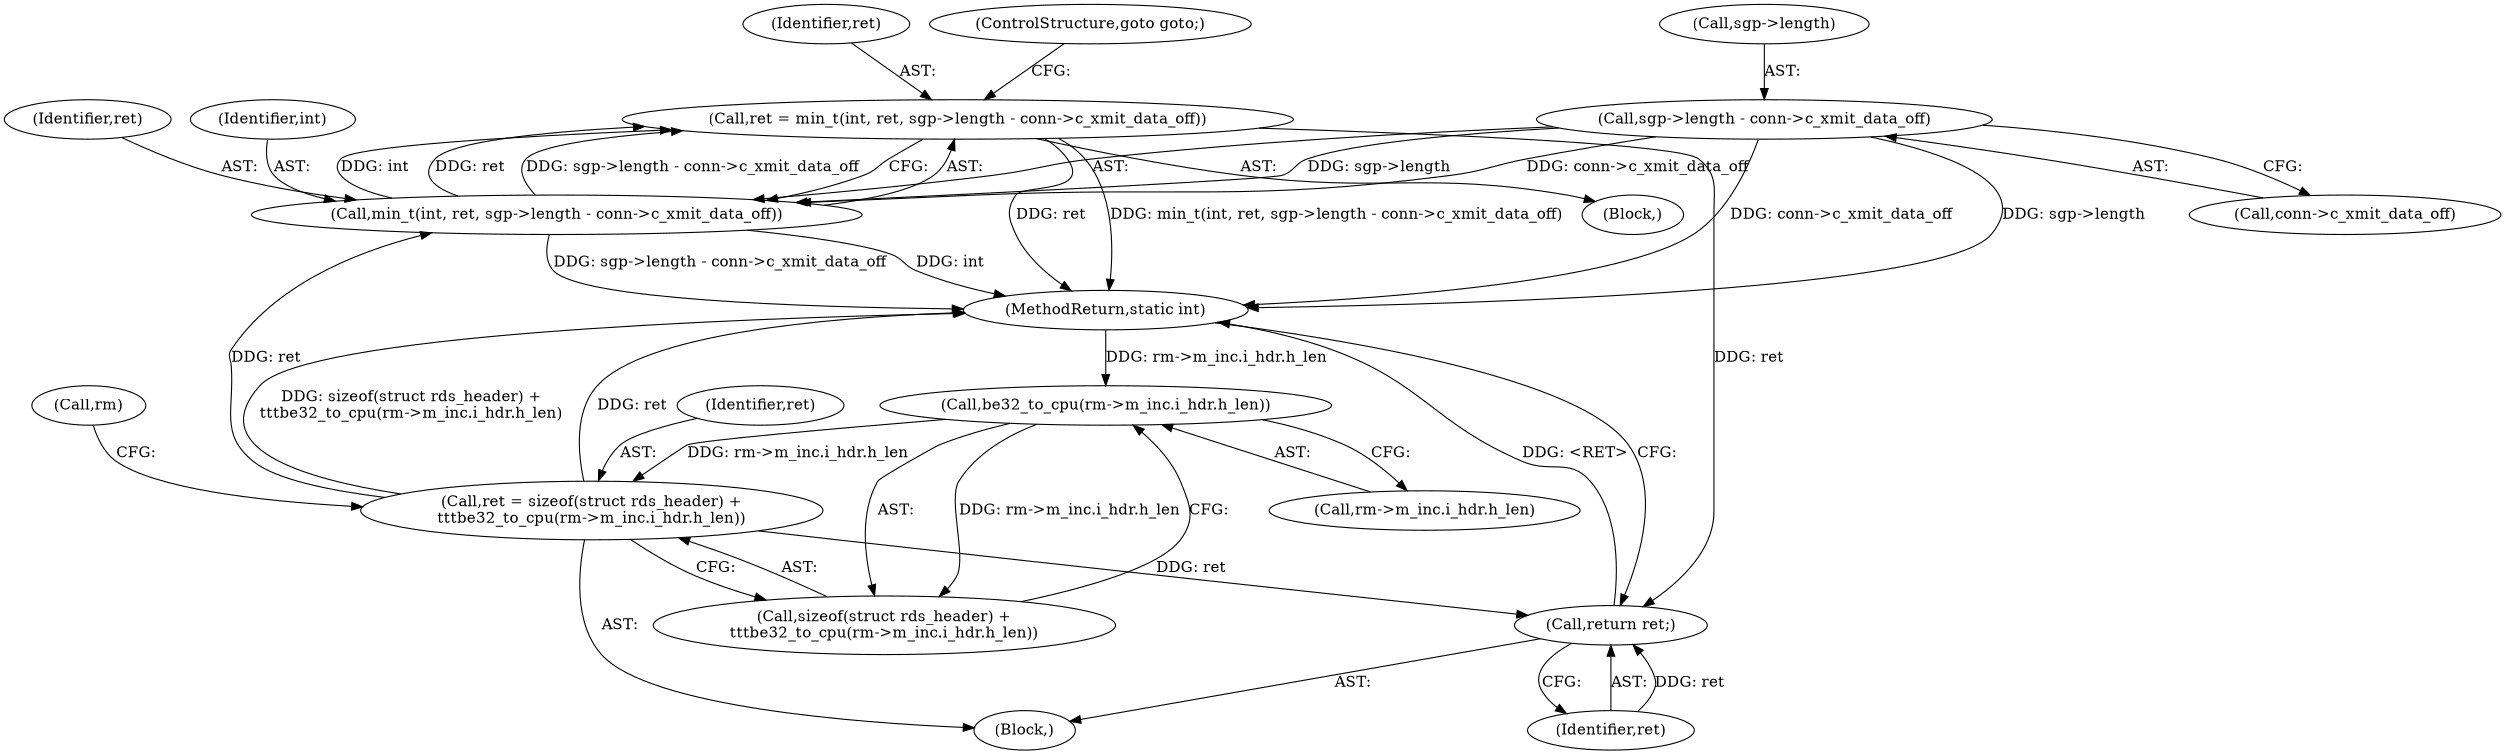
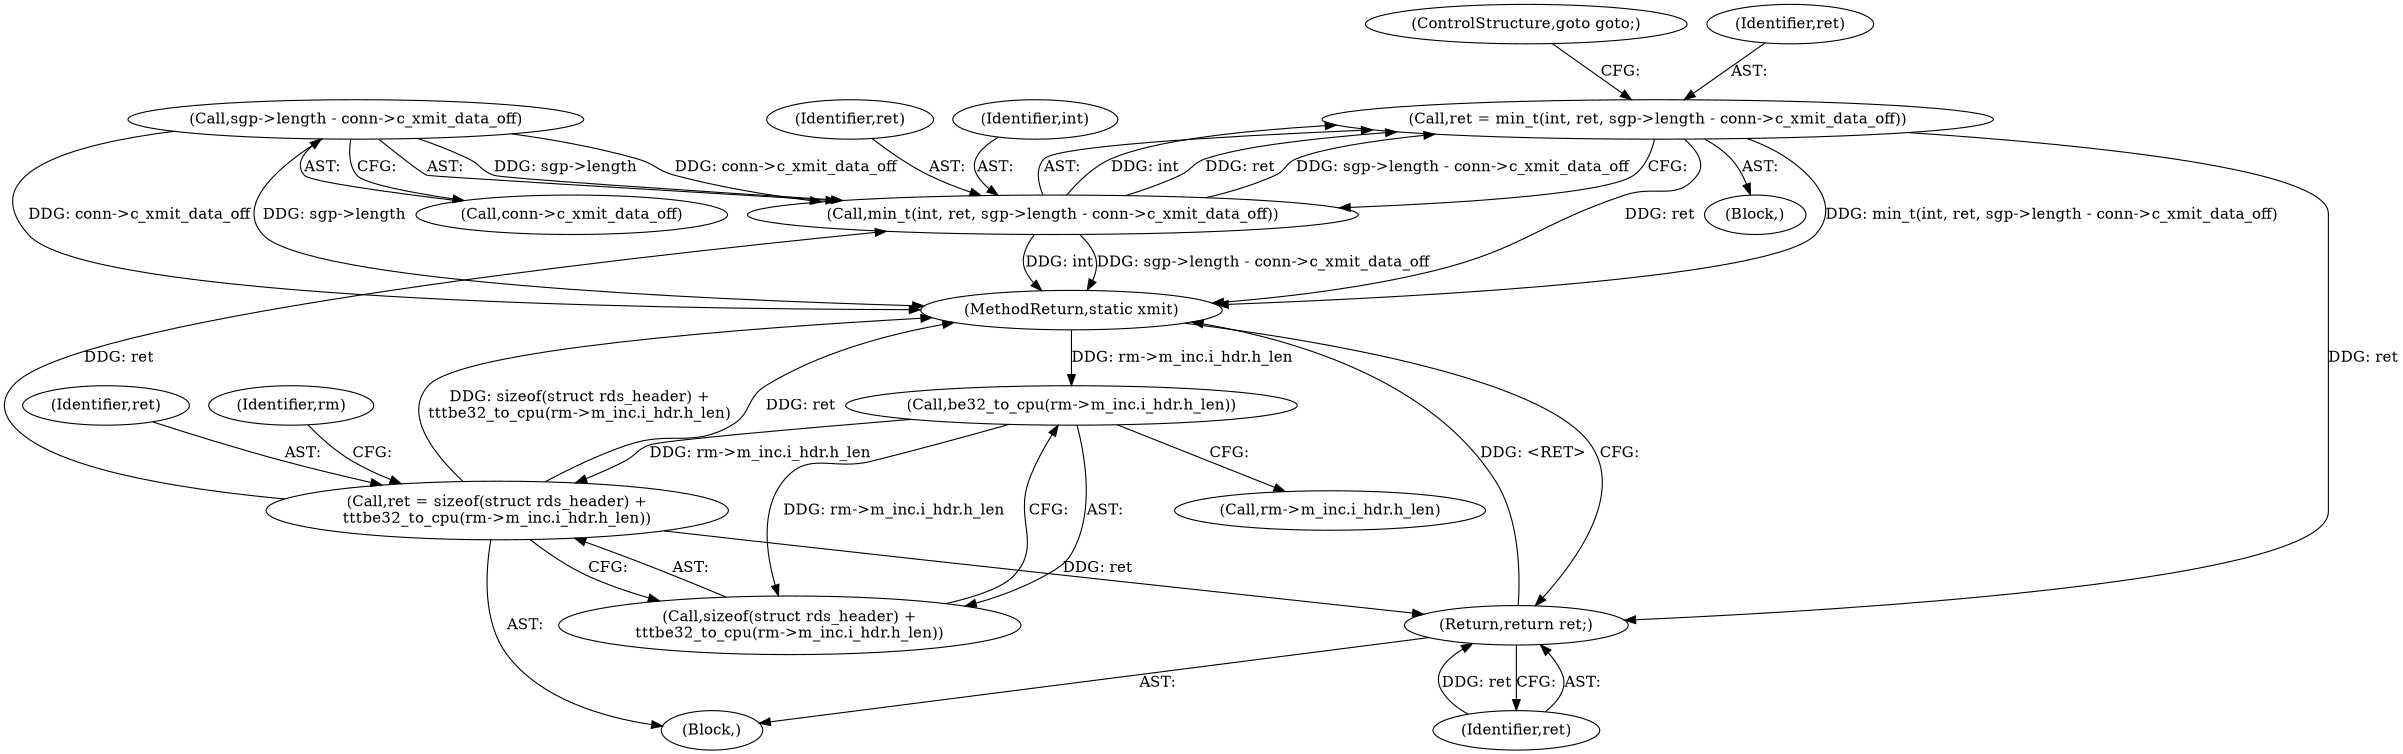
(1764, 24) -> none
(1106, 310) -> (1071, 310)
(89, 405) -> (291, 405)
(1271, 460) -> none
(1611, 625) -> (1516, 625)
